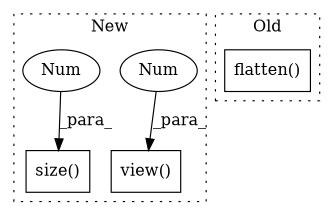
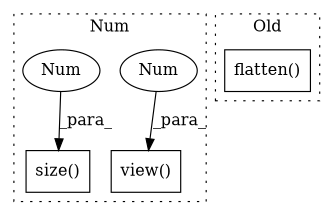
(110, 27) -> (110, 27)
